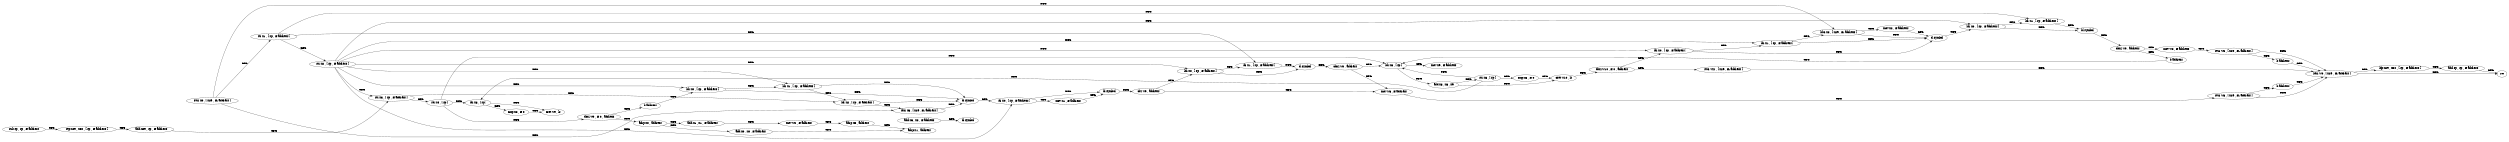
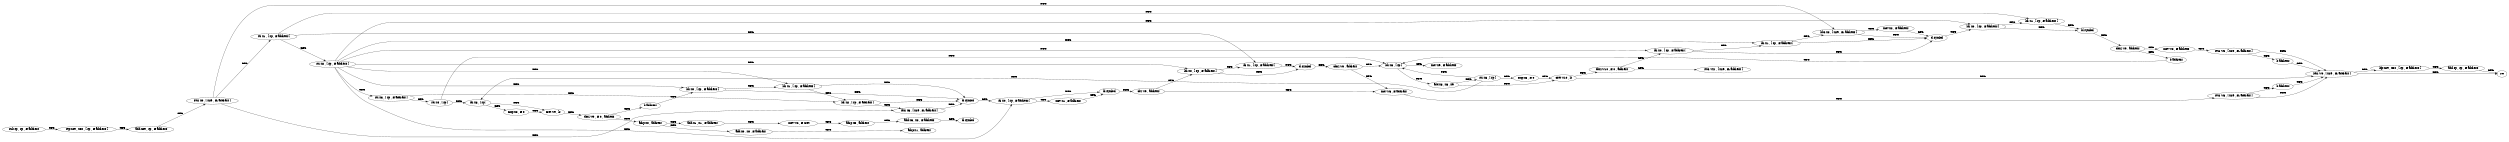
(2031, 70) -> (1944, 78)
(511, 122) -> (572, 114)
(799, 123) -> (799, 123)
(887, 127) -> (885, 122)
(284, 132) -> (181, 116)
